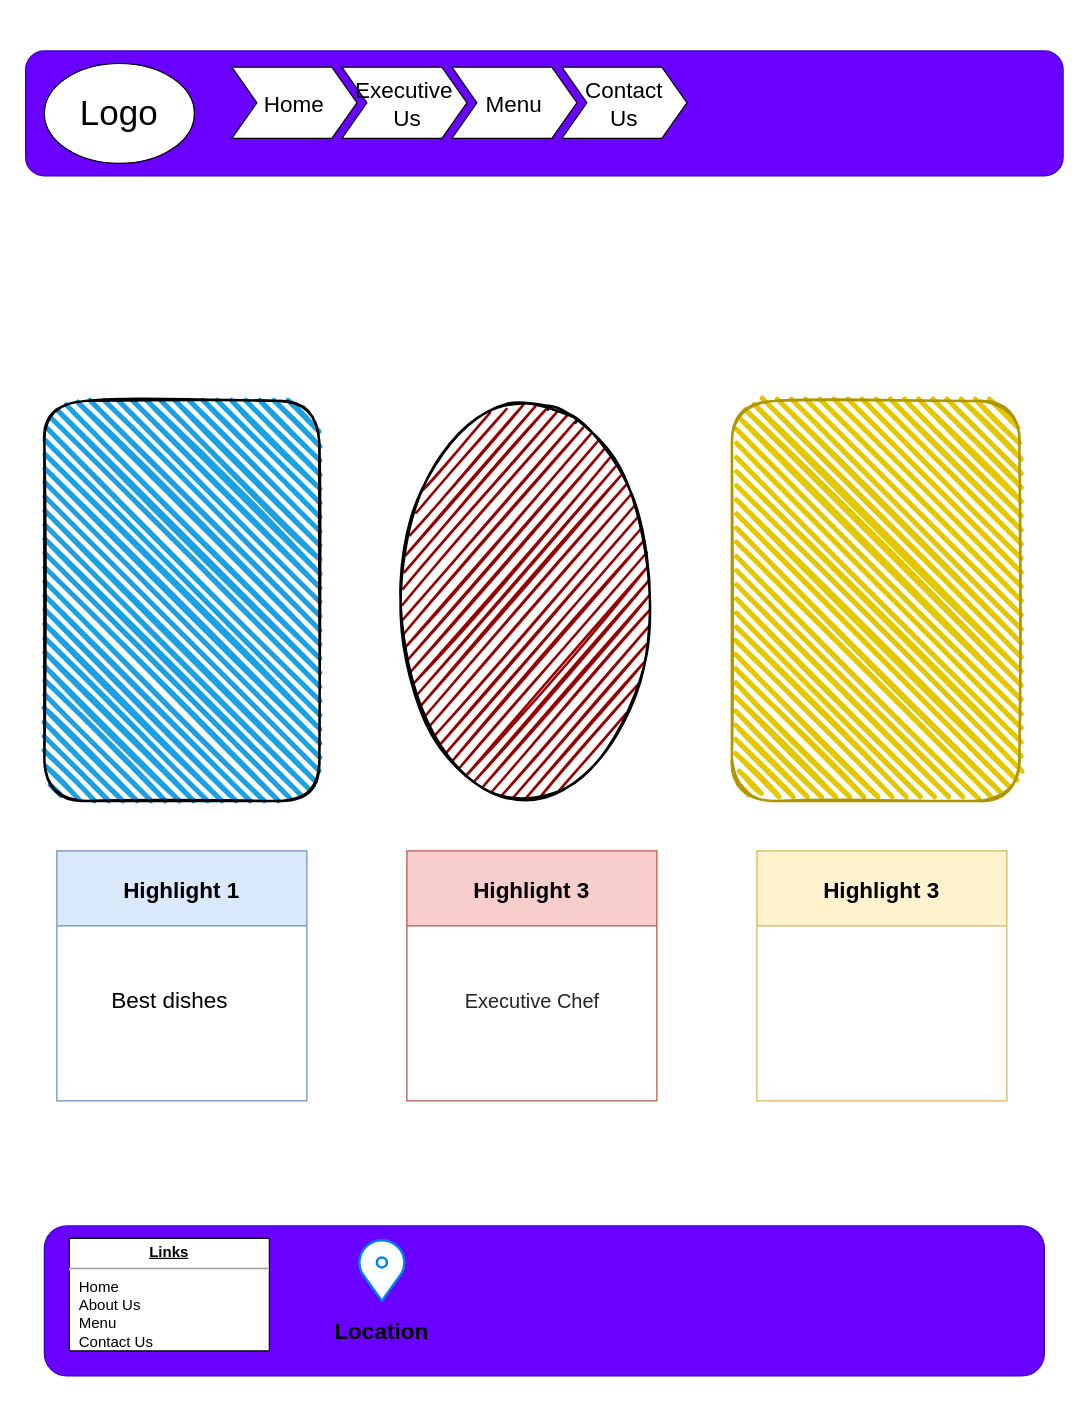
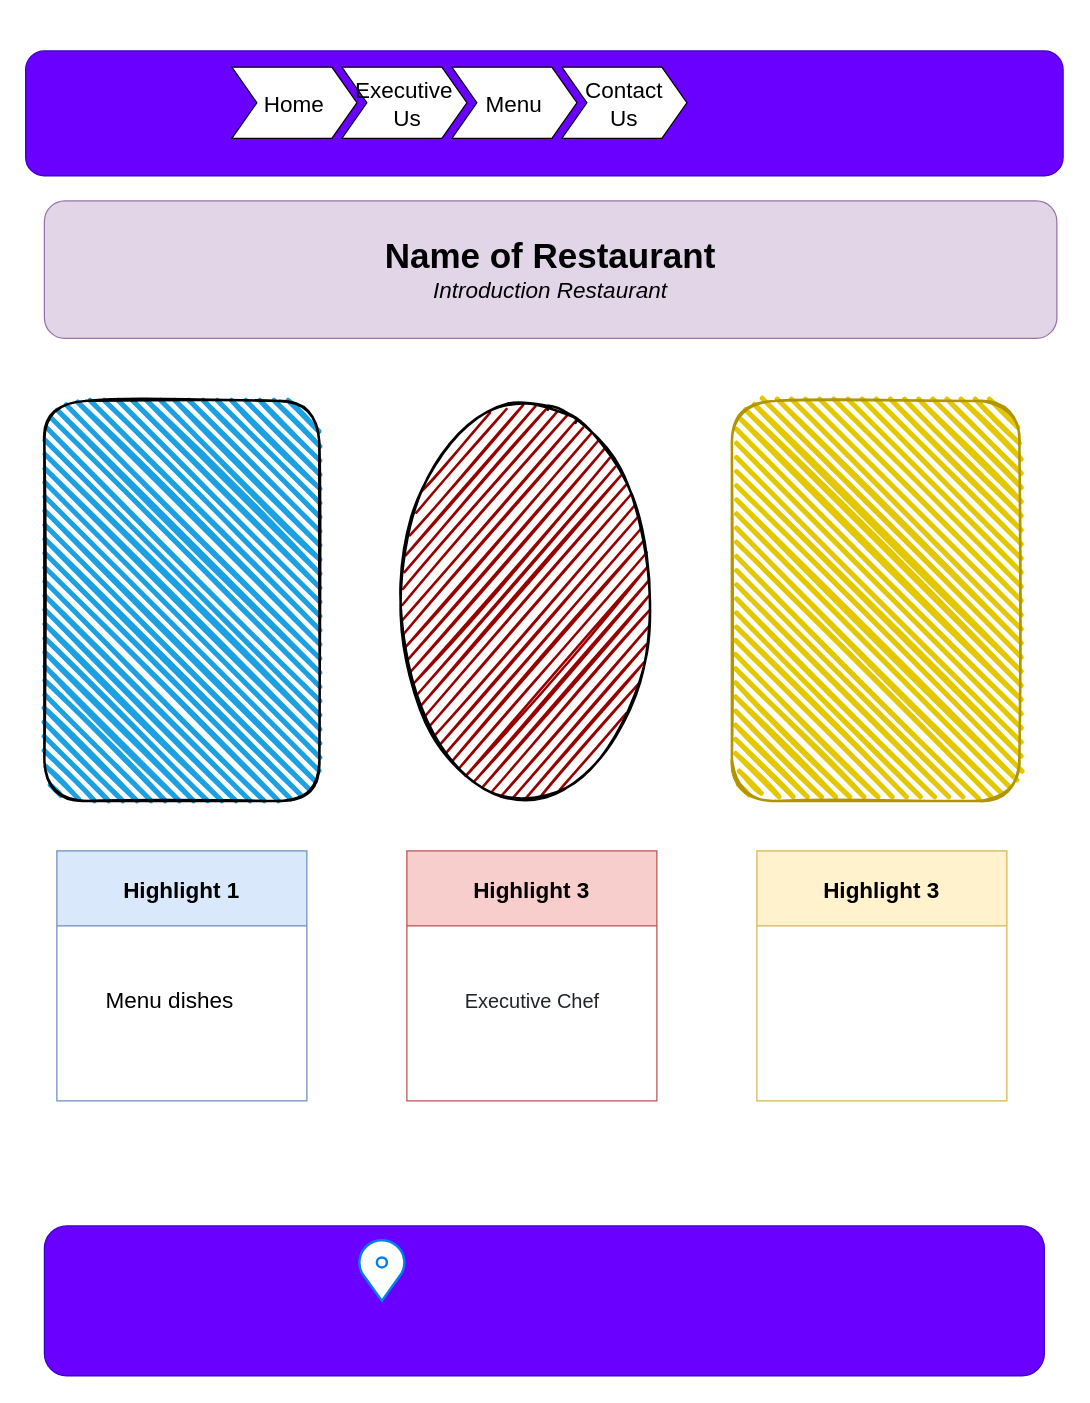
(119, 113) -> none
none -> (551, 269)
(170, 1001) -> (170, 1001)
(169, 1294) -> none
(382, 1329) -> none
